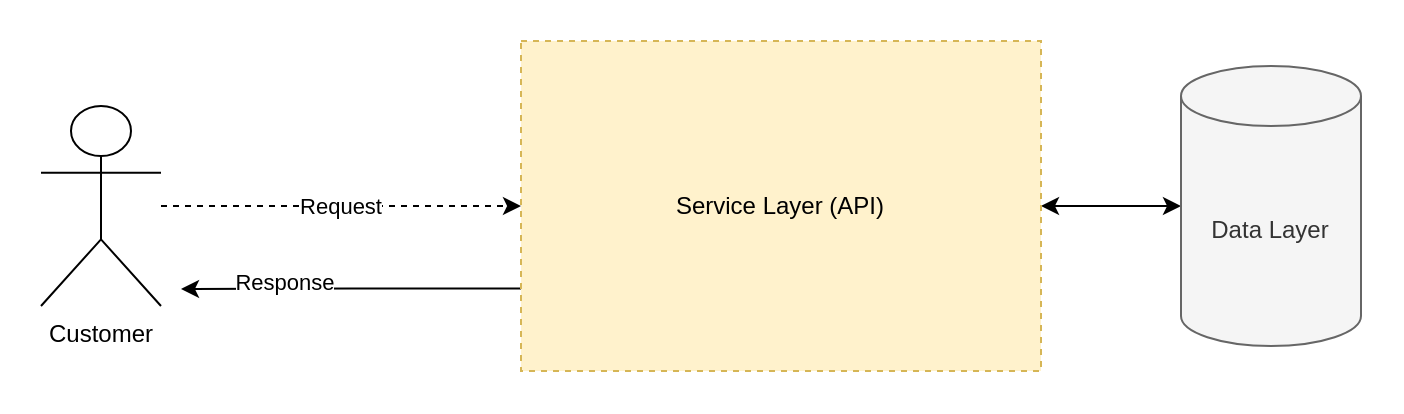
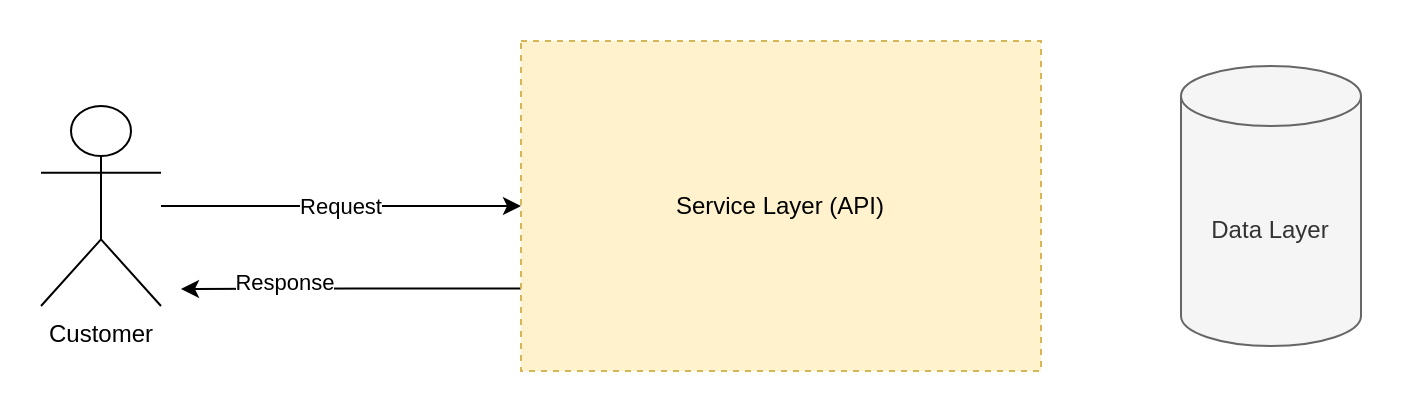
(233, 206) -> (233, 206)
(1111, 206) -> none
